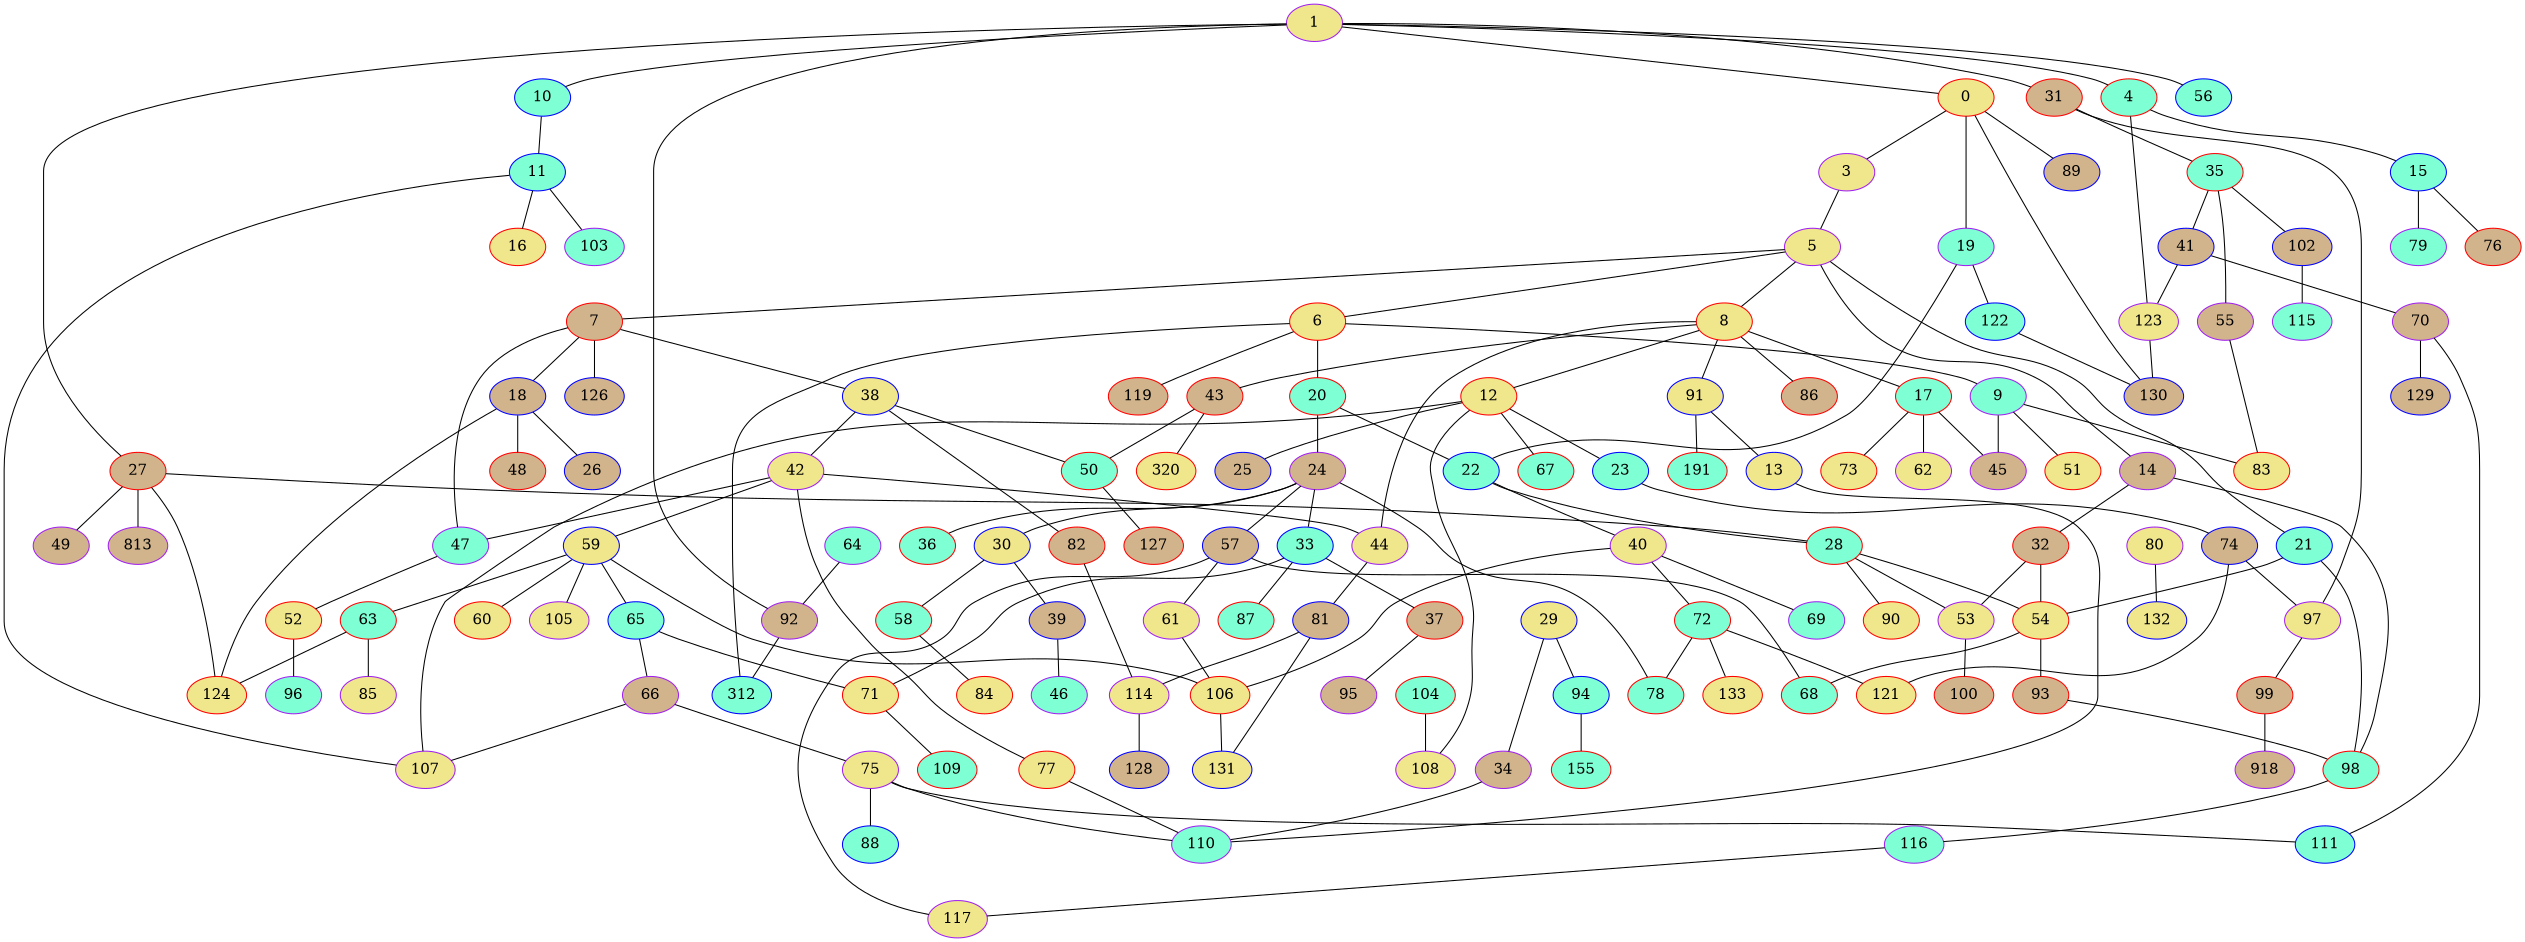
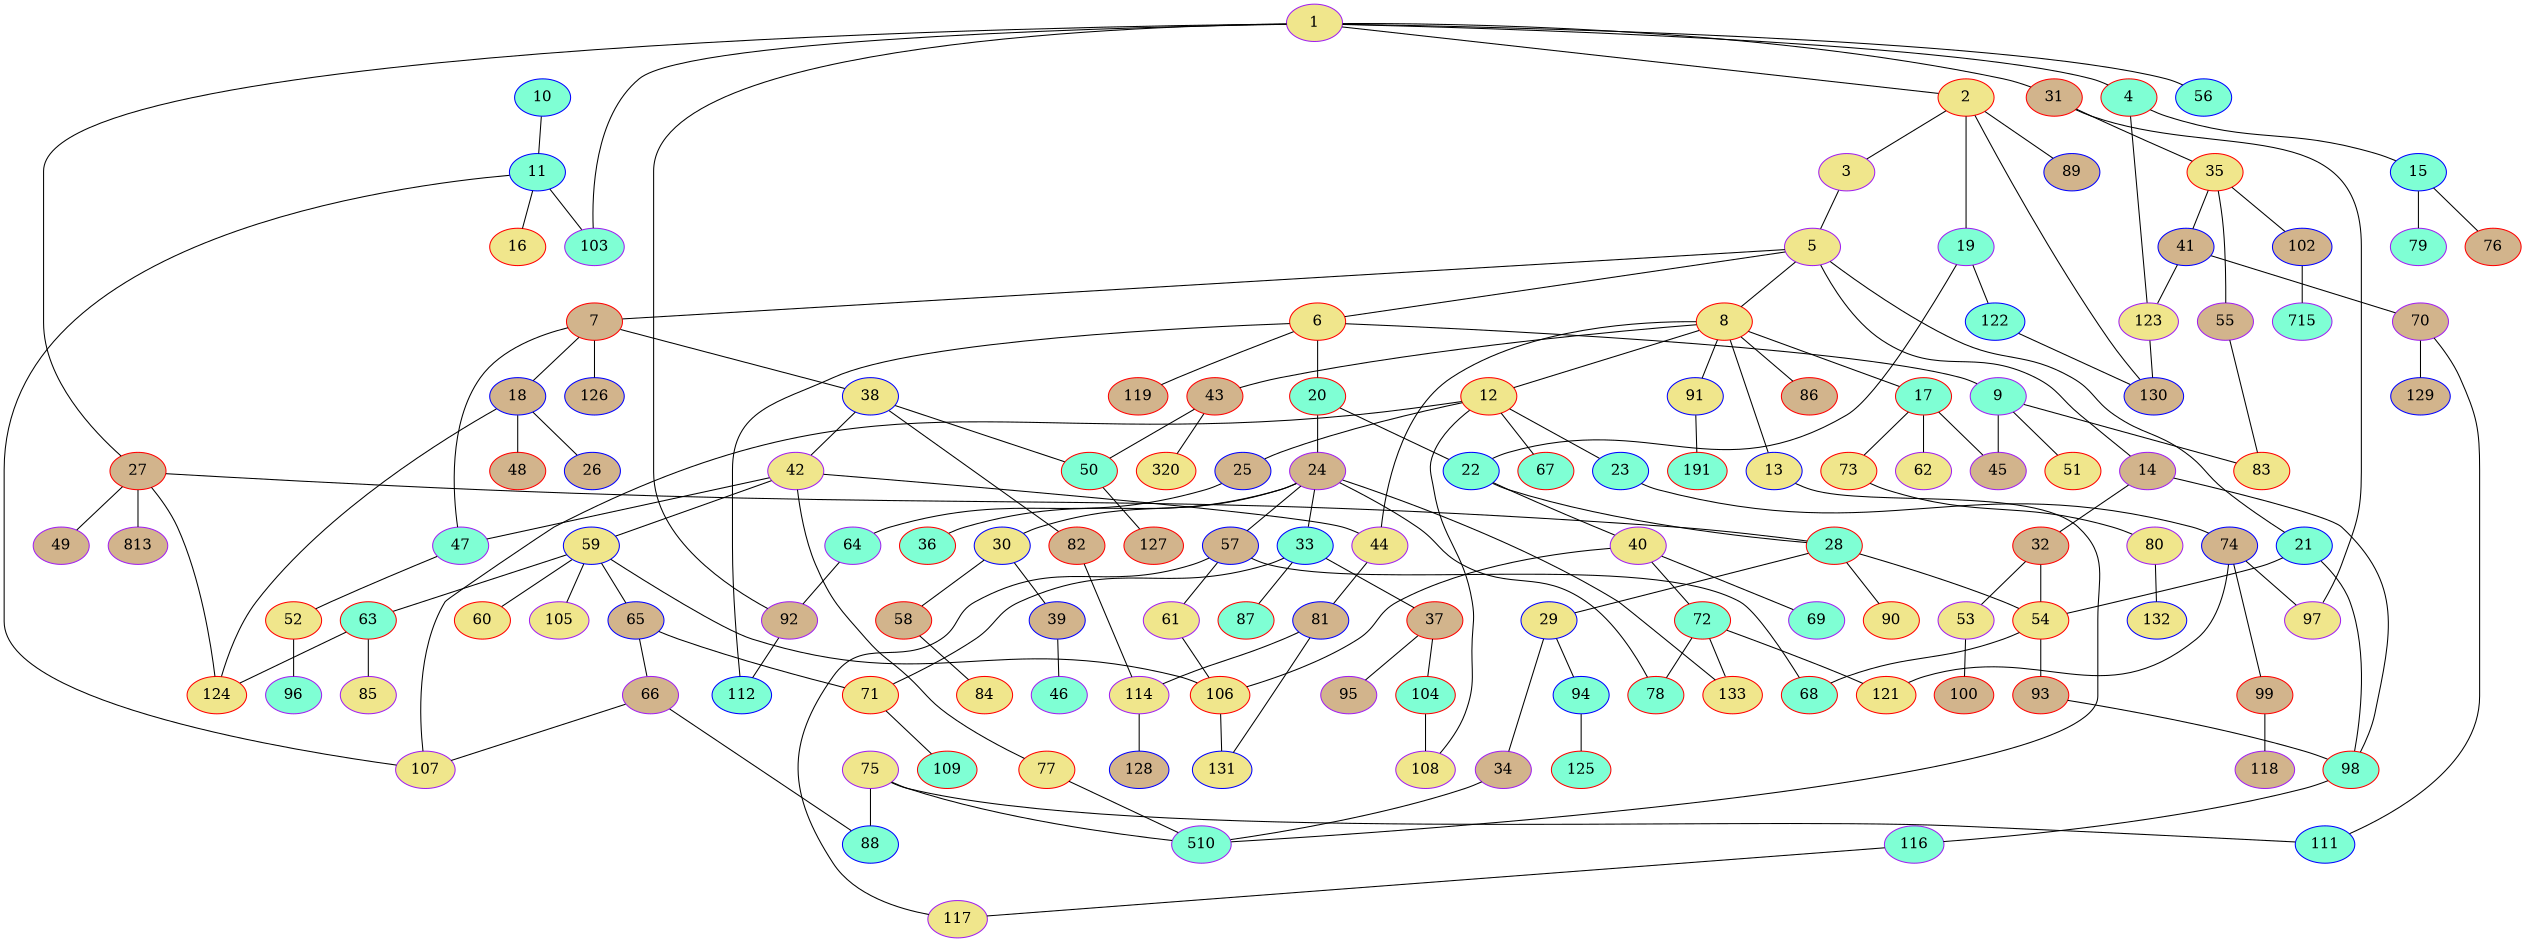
(907, 45) -> (860, 42)
(1966, 98) -> (1966, 98)
(2215, 172) -> (2215, 172)
(2302, 322) -> (2302, 322)
(1735, 434) -> (1749, 396)
none -> (1013, 508)
none -> (2001, 509)
none -> (1550, 564)
(1900, 583) -> (1703, 580)
(636, 620) -> (636, 620)
(904, 620) -> (904, 620)
none -> (1430, 658)
(2289, 658) -> (2247, 620)
(742, 695) -> (742, 695)
(760, 733) -> (760, 770)
(1581, 770) -> (1581, 770)
(2265, 770) -> (2265, 770)
(1201, 845) -> (1201, 845)
